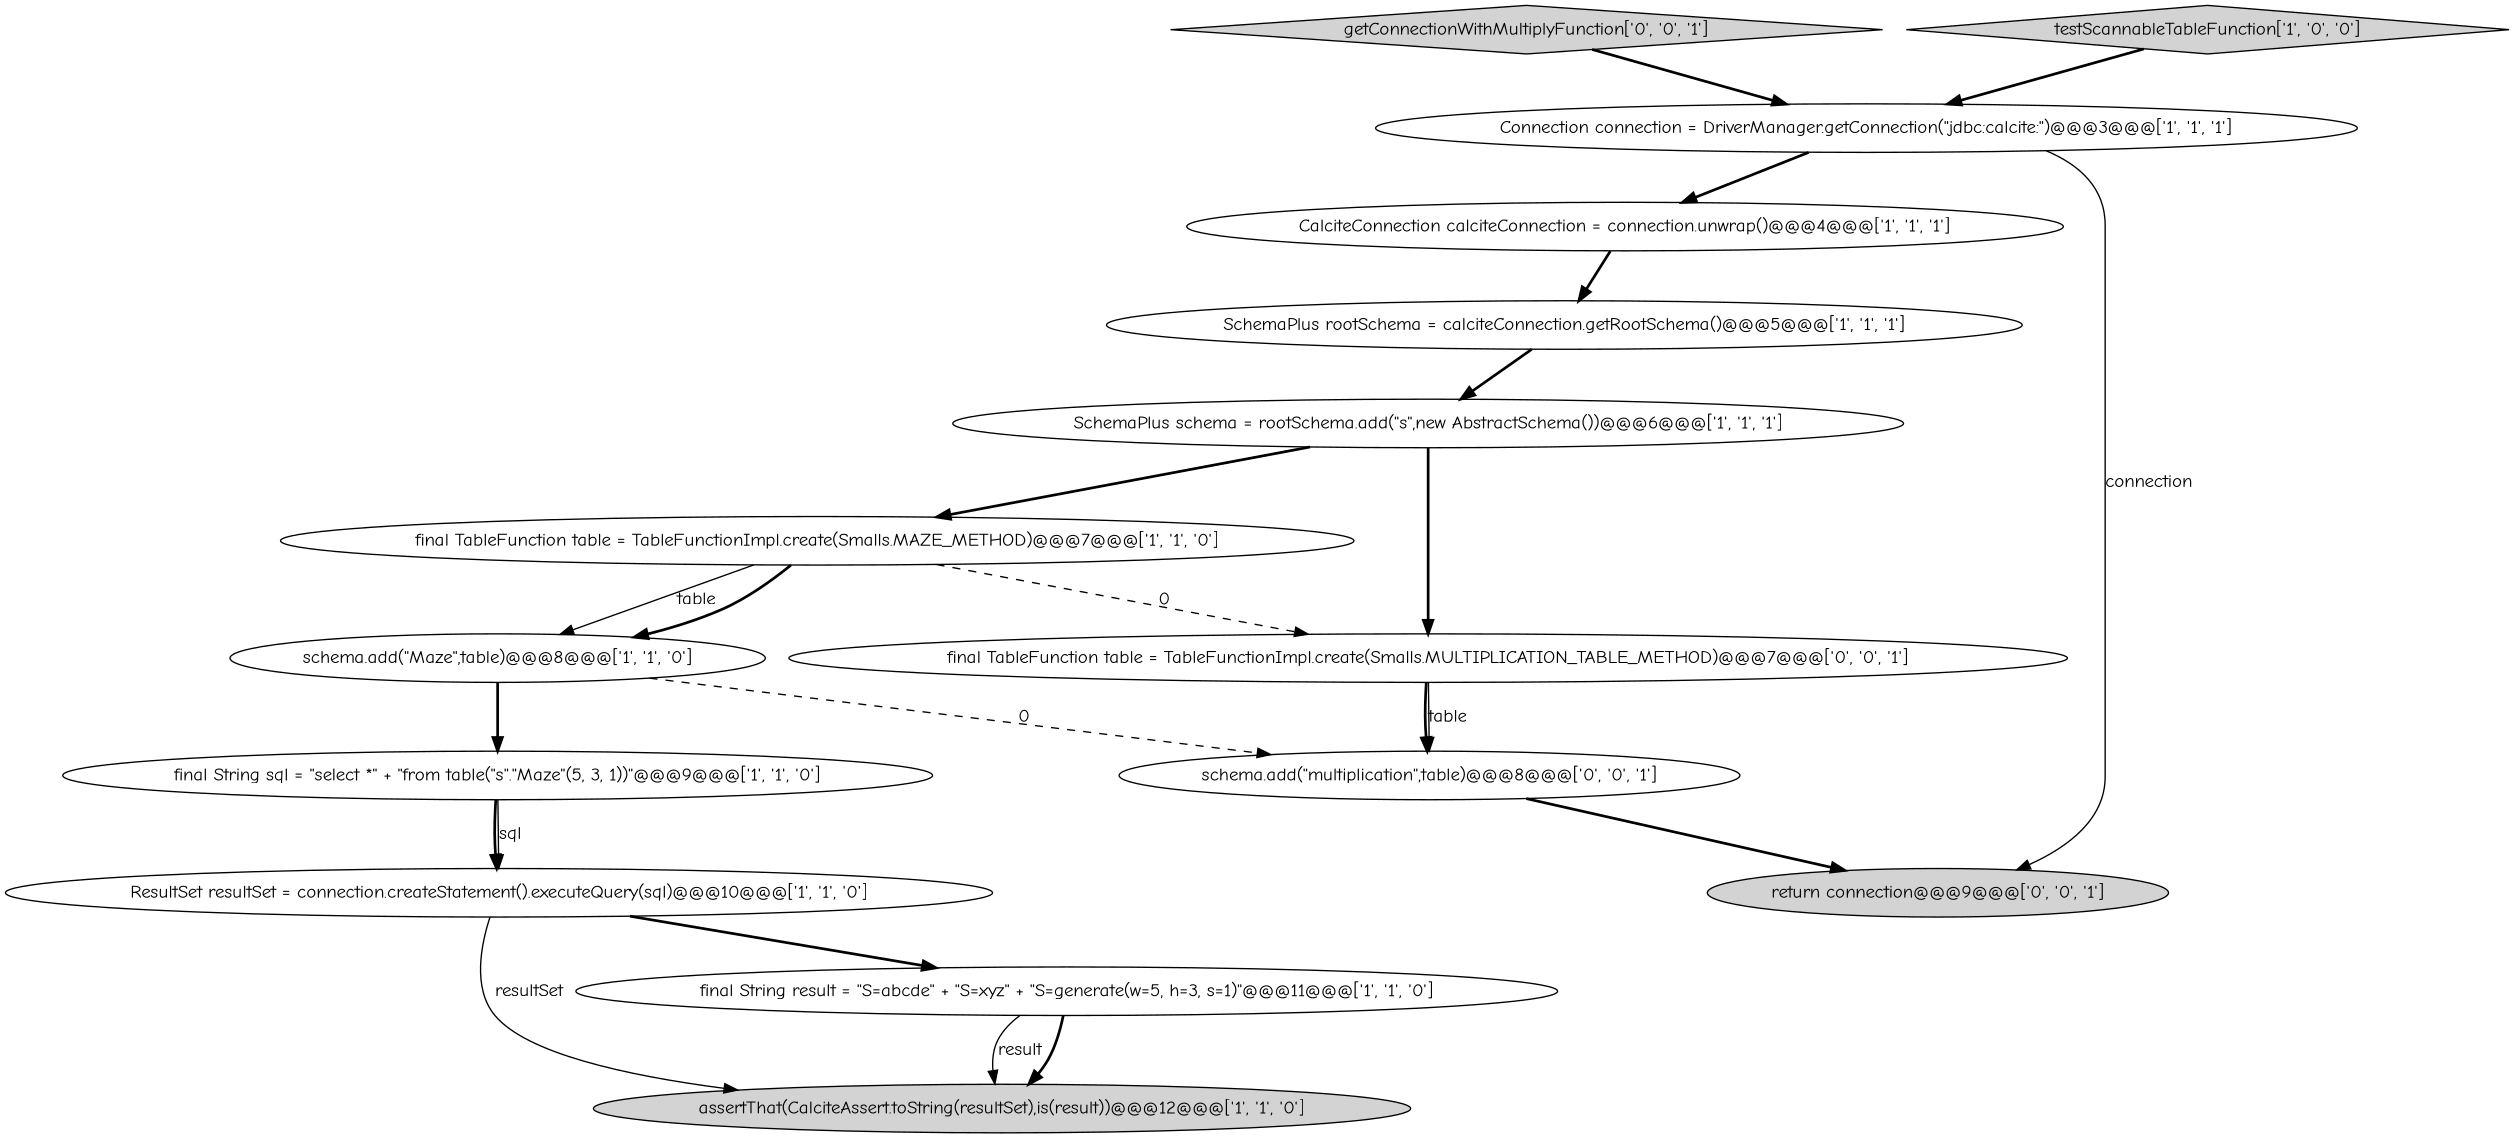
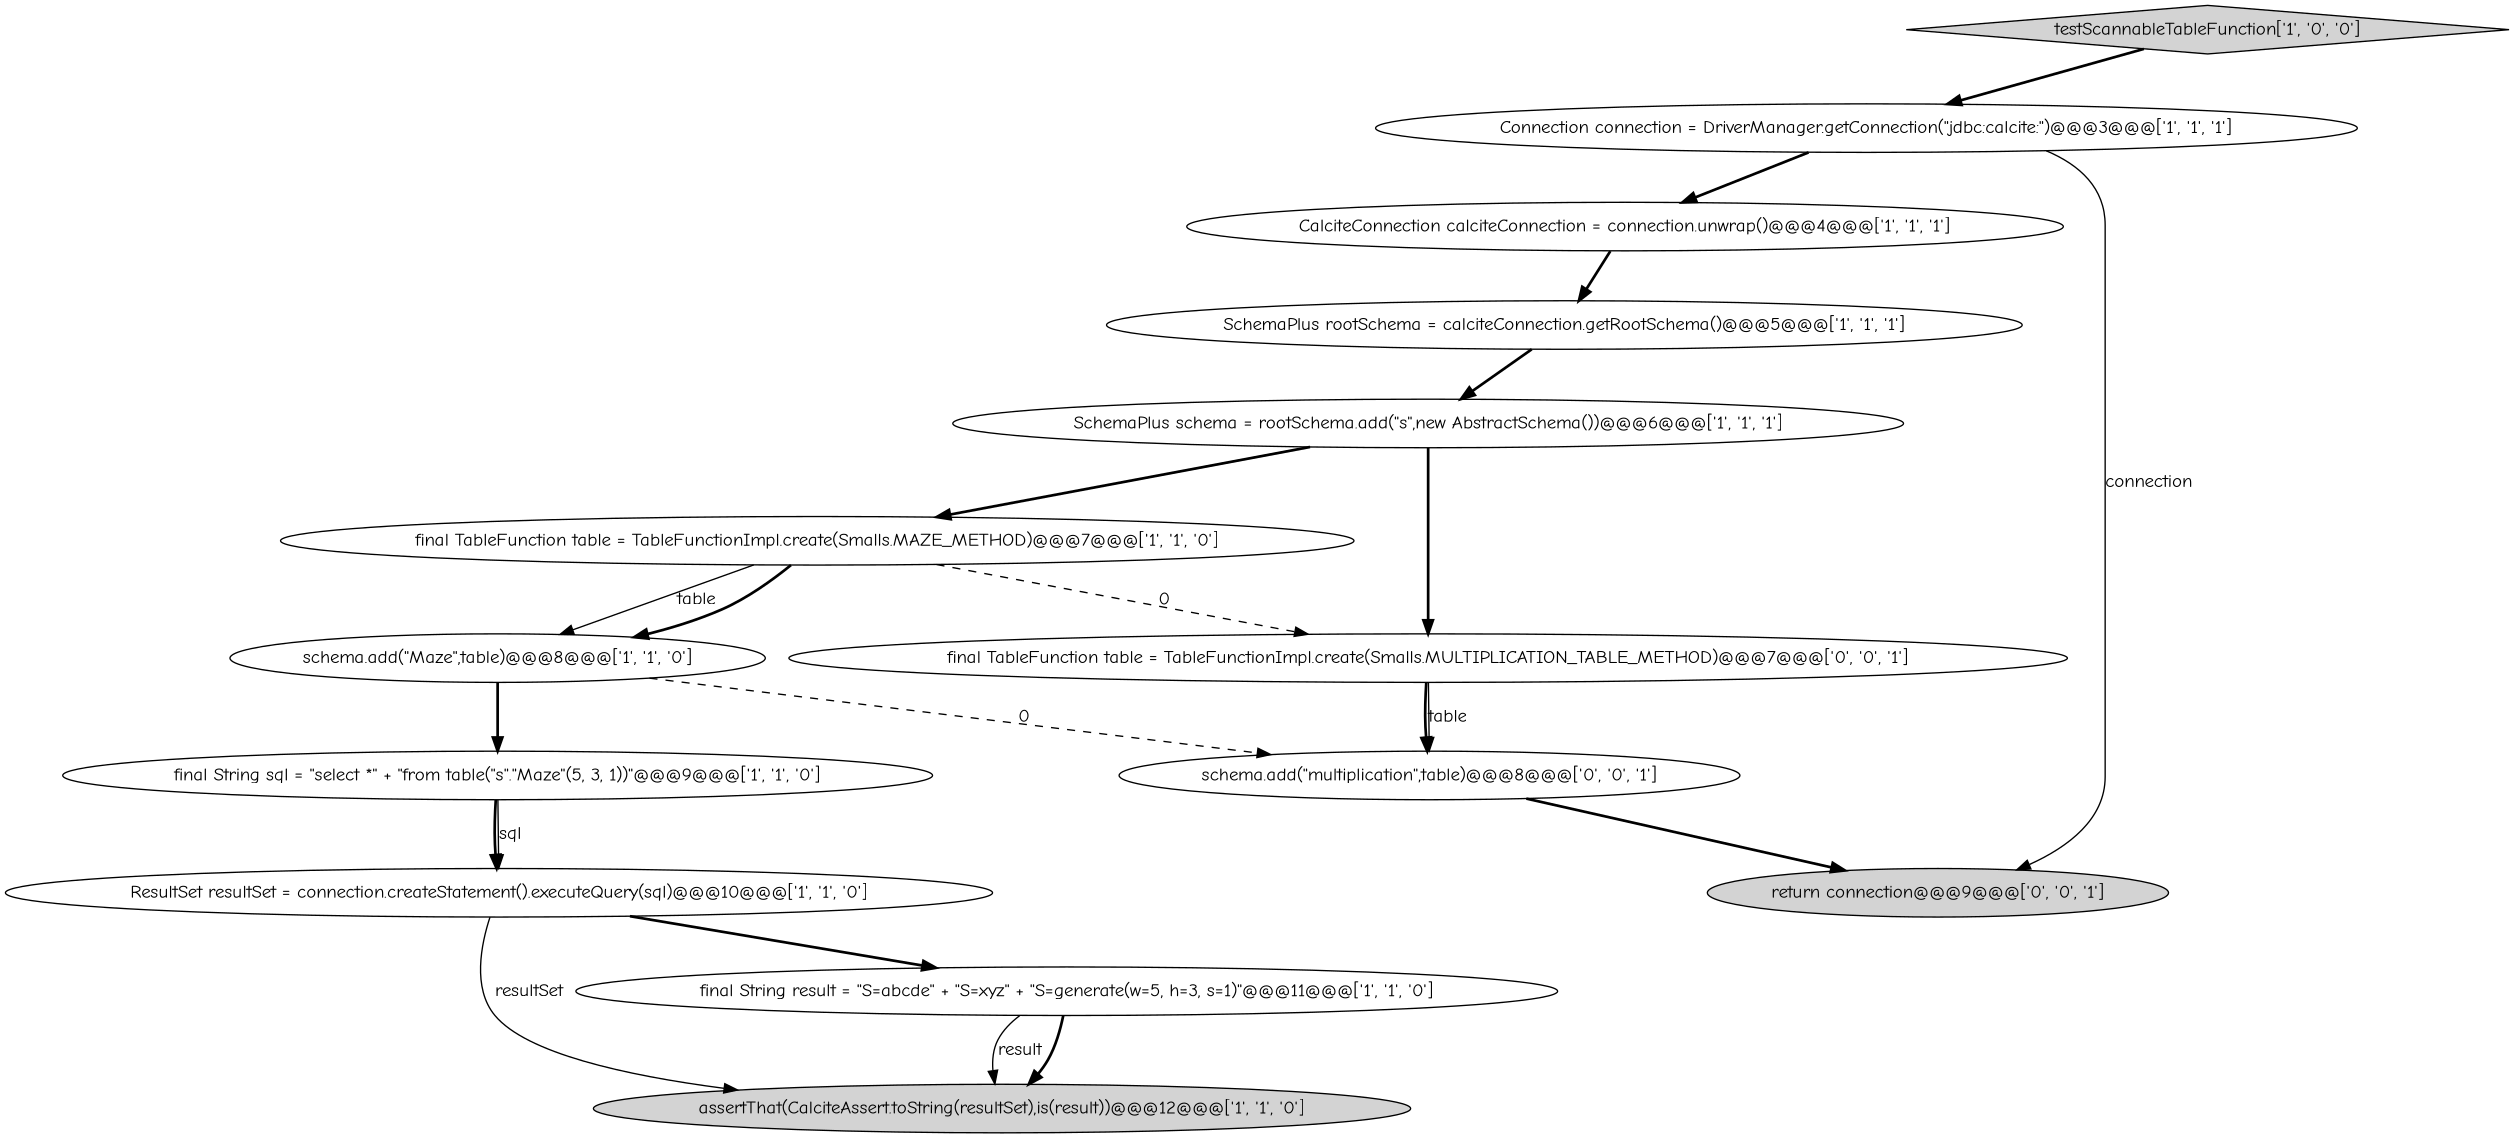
(1527, 30) -> none
